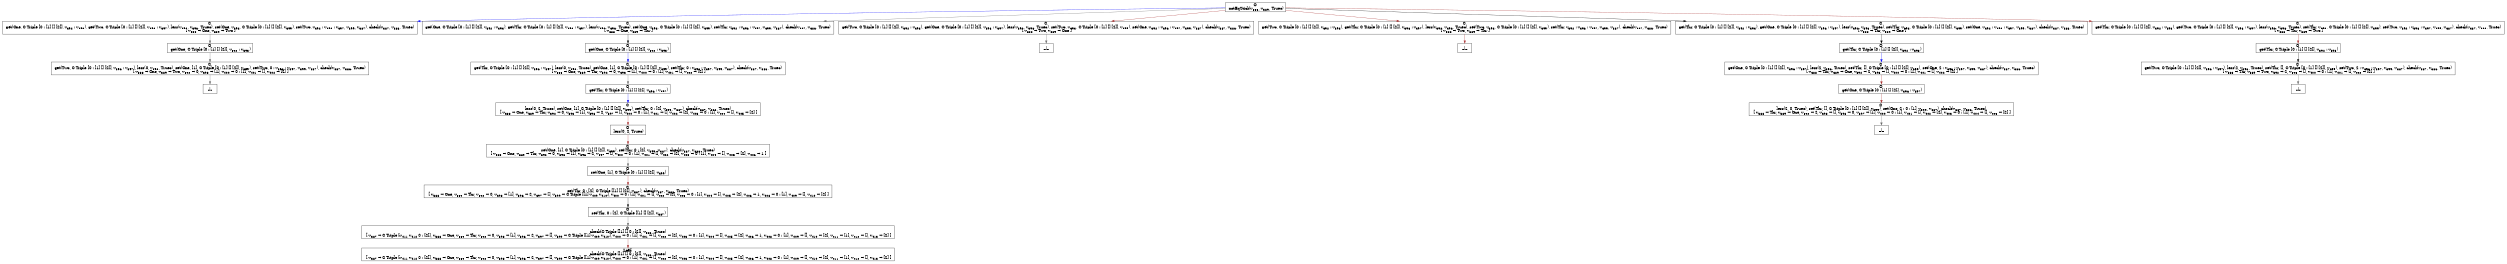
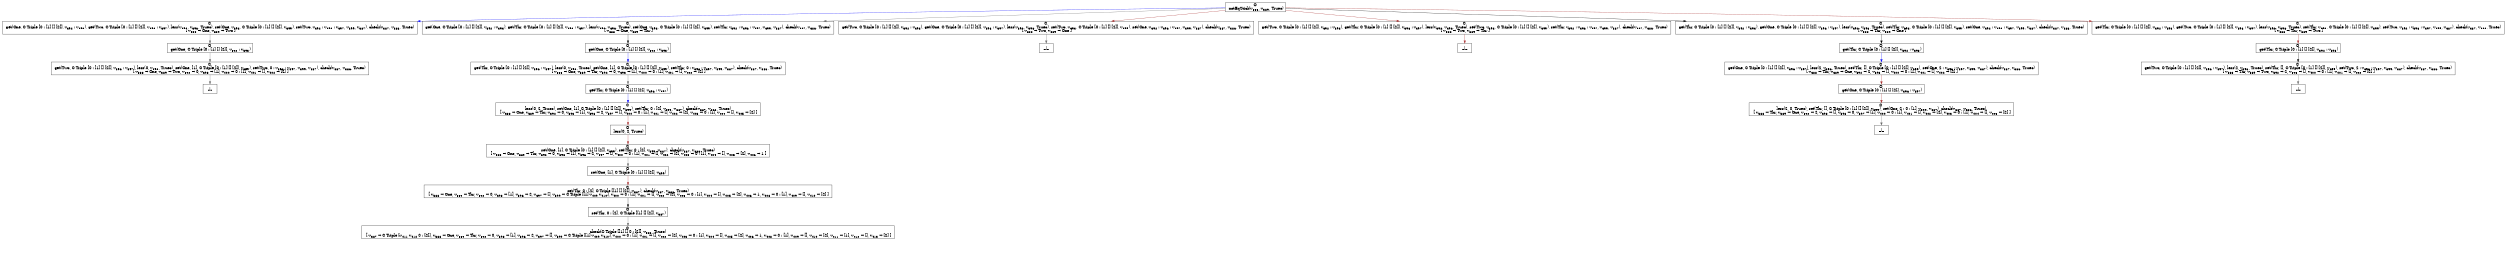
(628, 254) -> none
